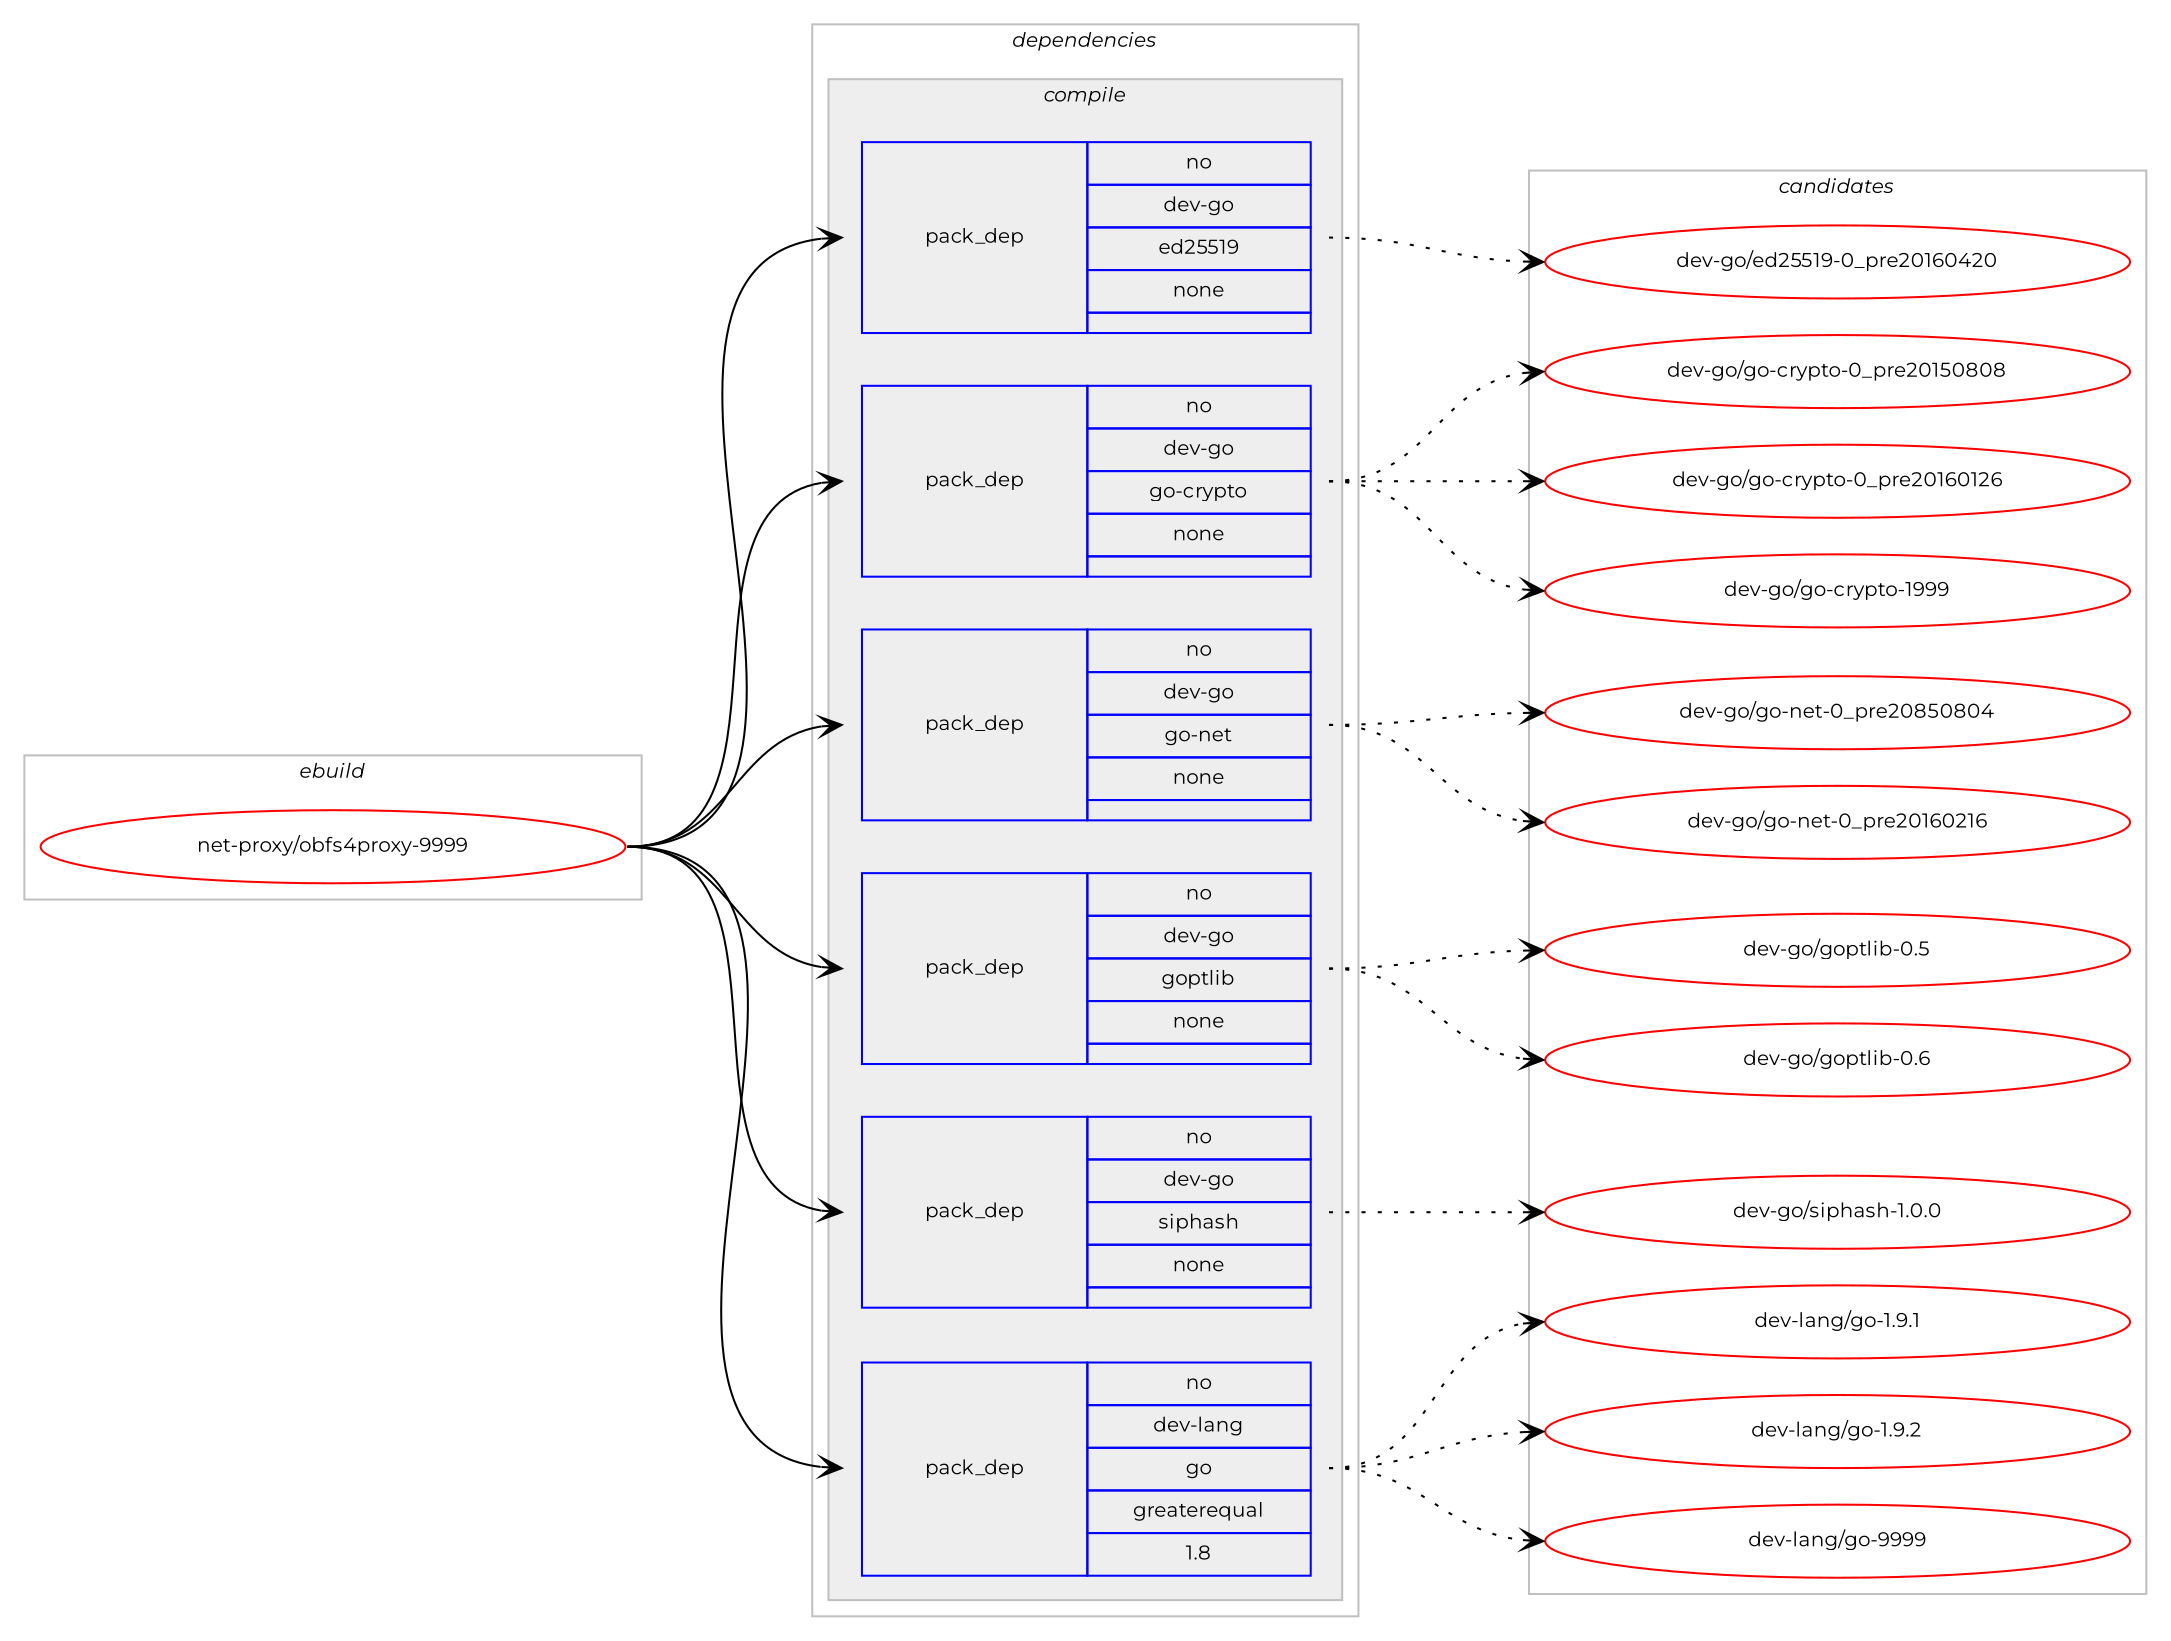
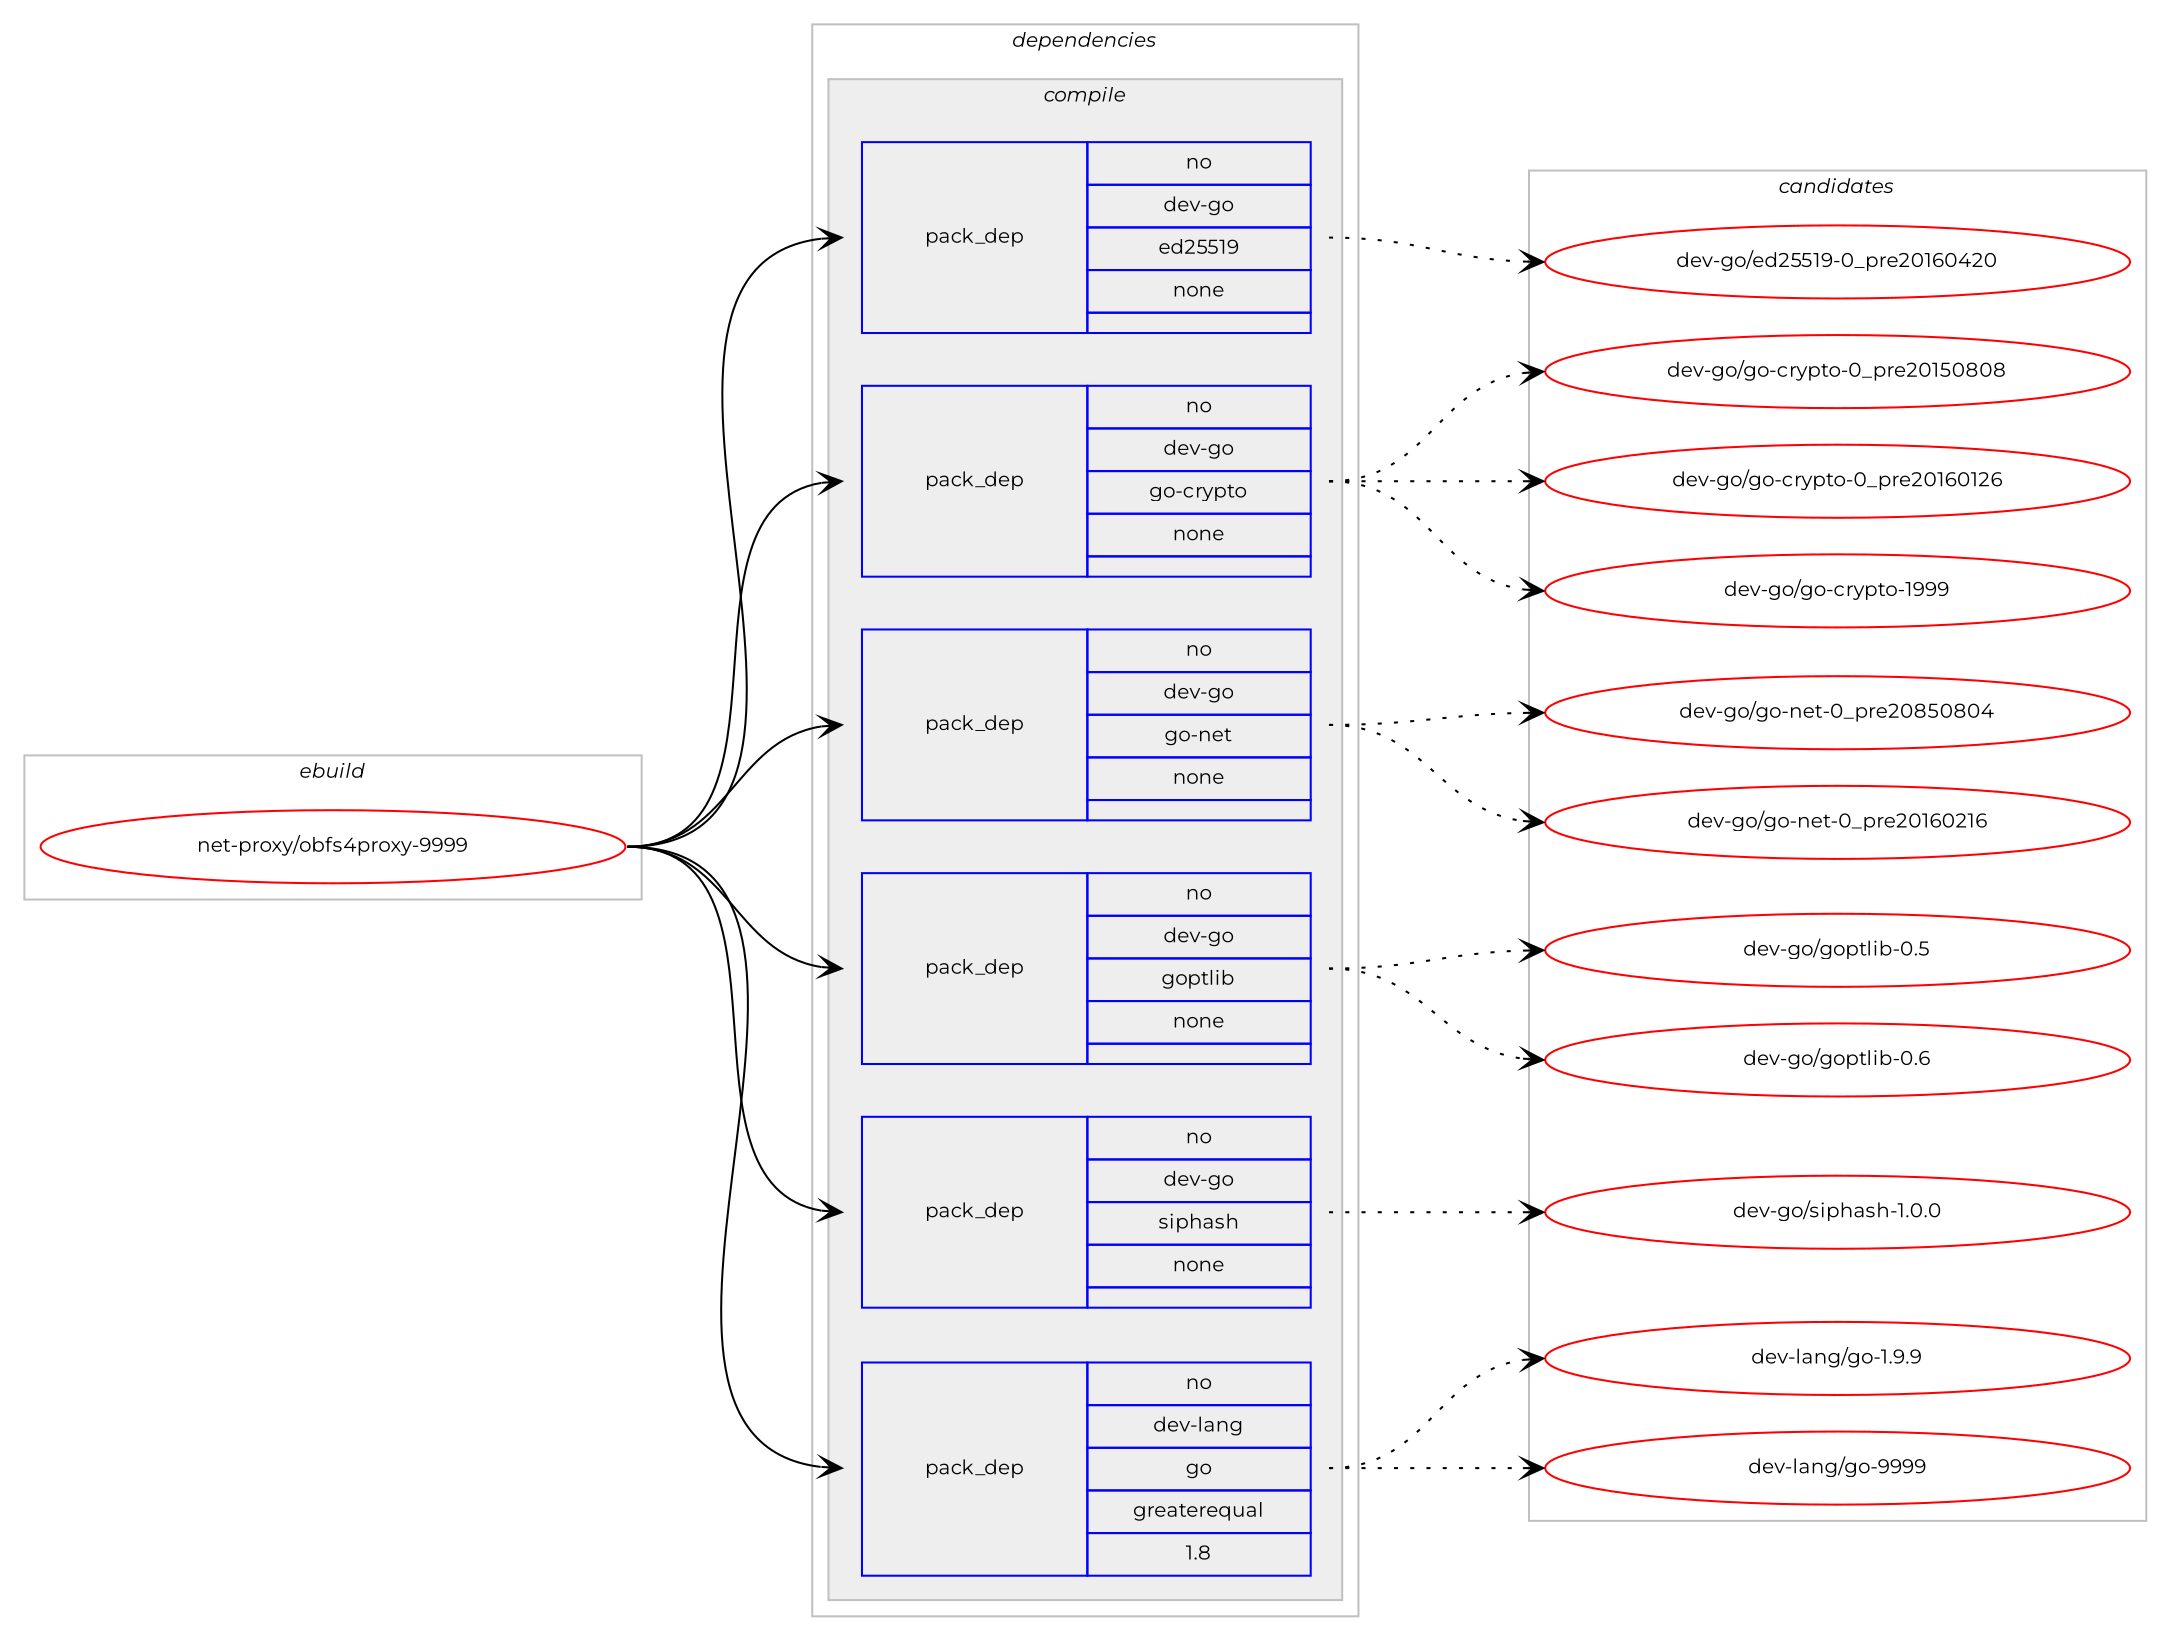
(1838, 1322) -> (1838, 1358)
(1838, 1432) -> none
